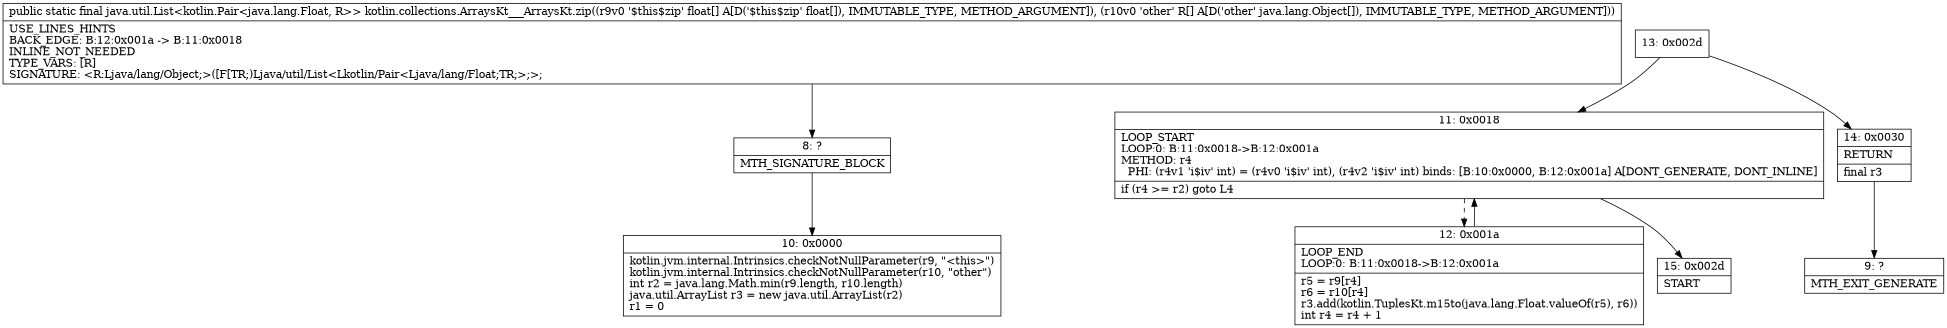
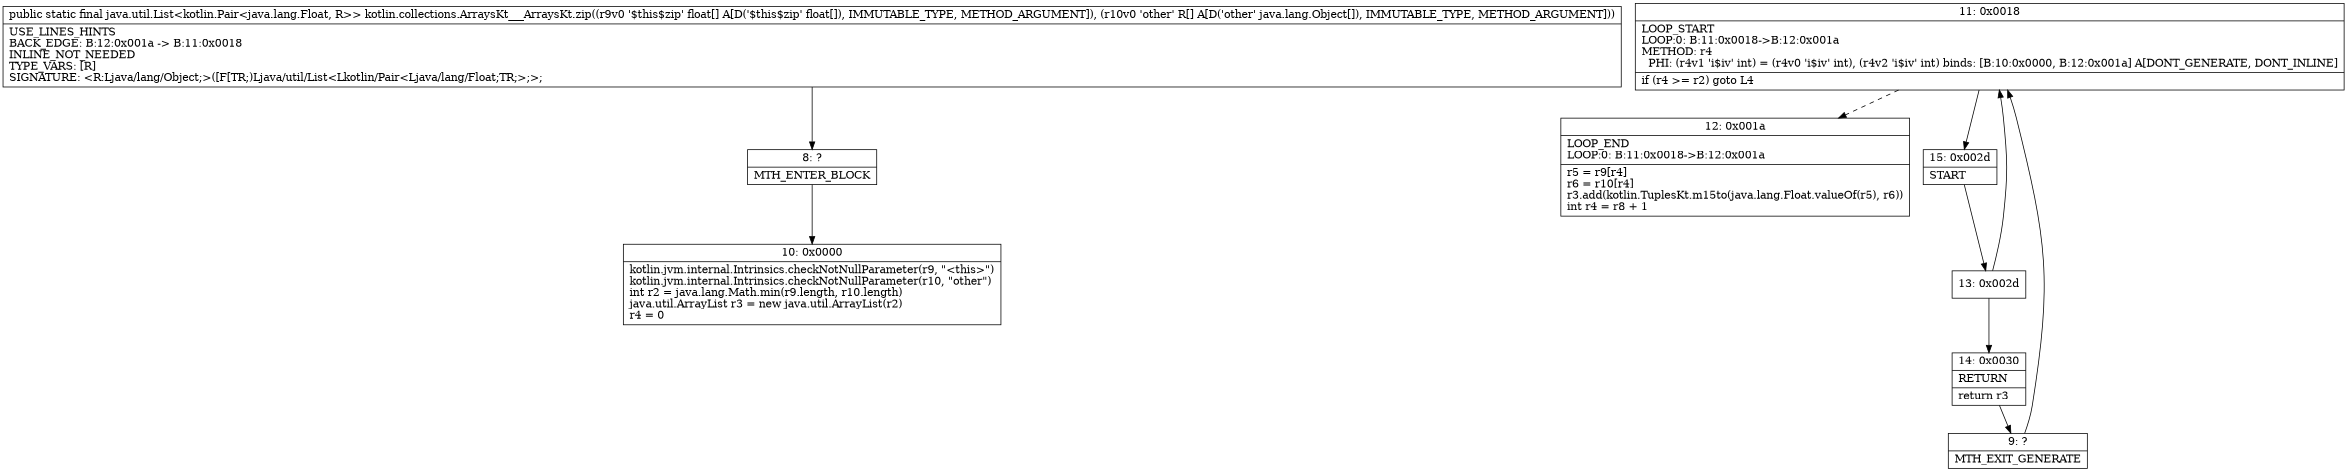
(812, 164) -> (812, 175)
(1863, 172) -> (1984, 396)
(1474, 217) -> (2043, 264)
none -> (1974, 224)
(647, 307) -> (647, 316)
(1342, 316) -> (1608, 207)
